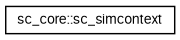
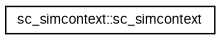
(90, 20) -> (110, 20)
